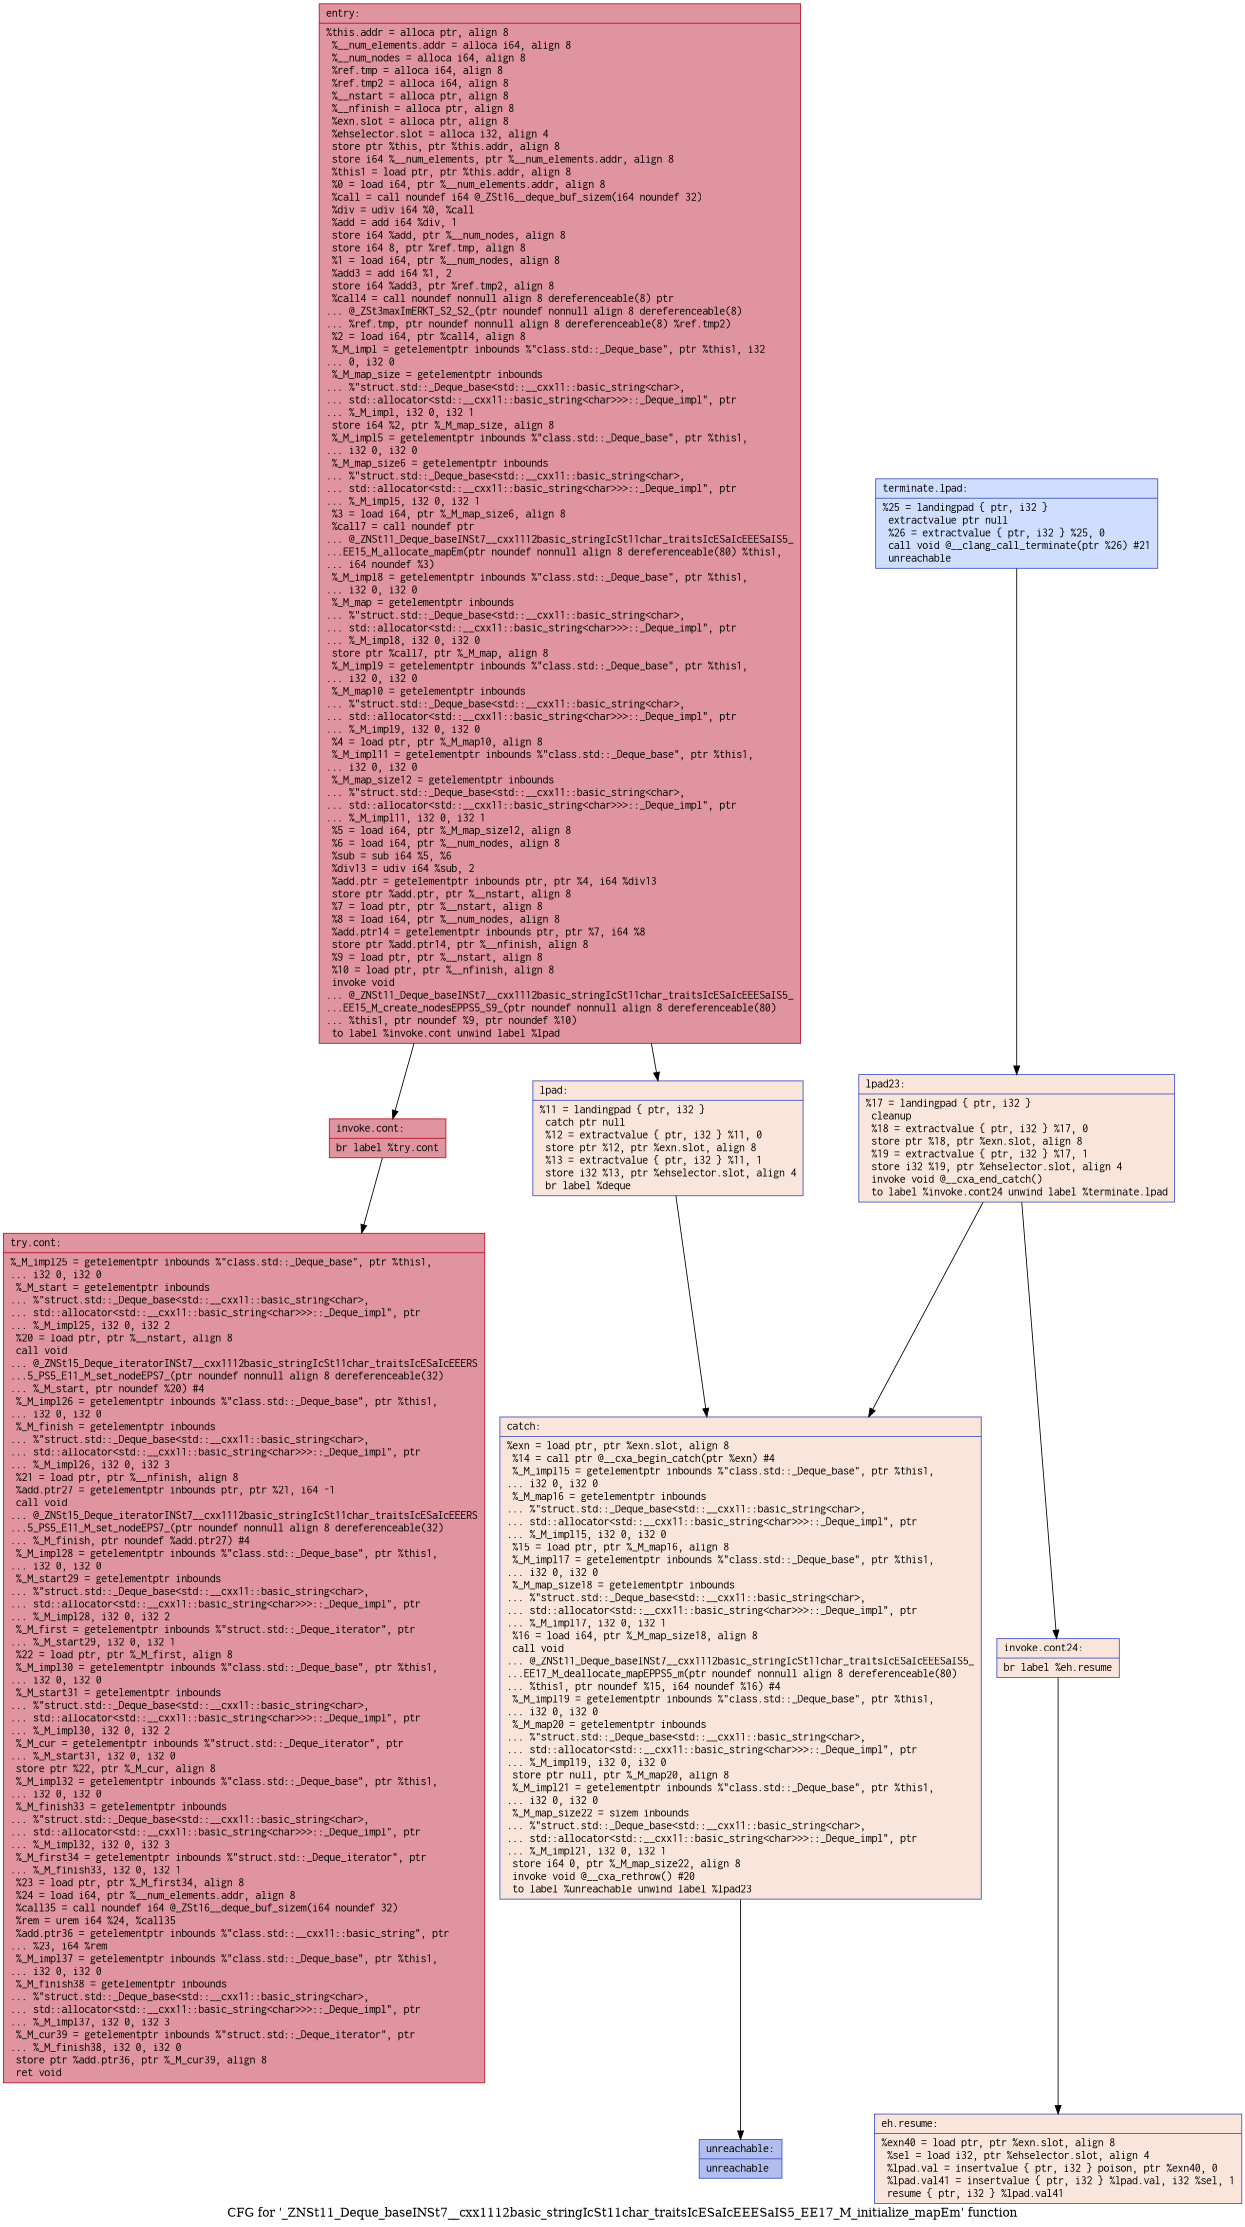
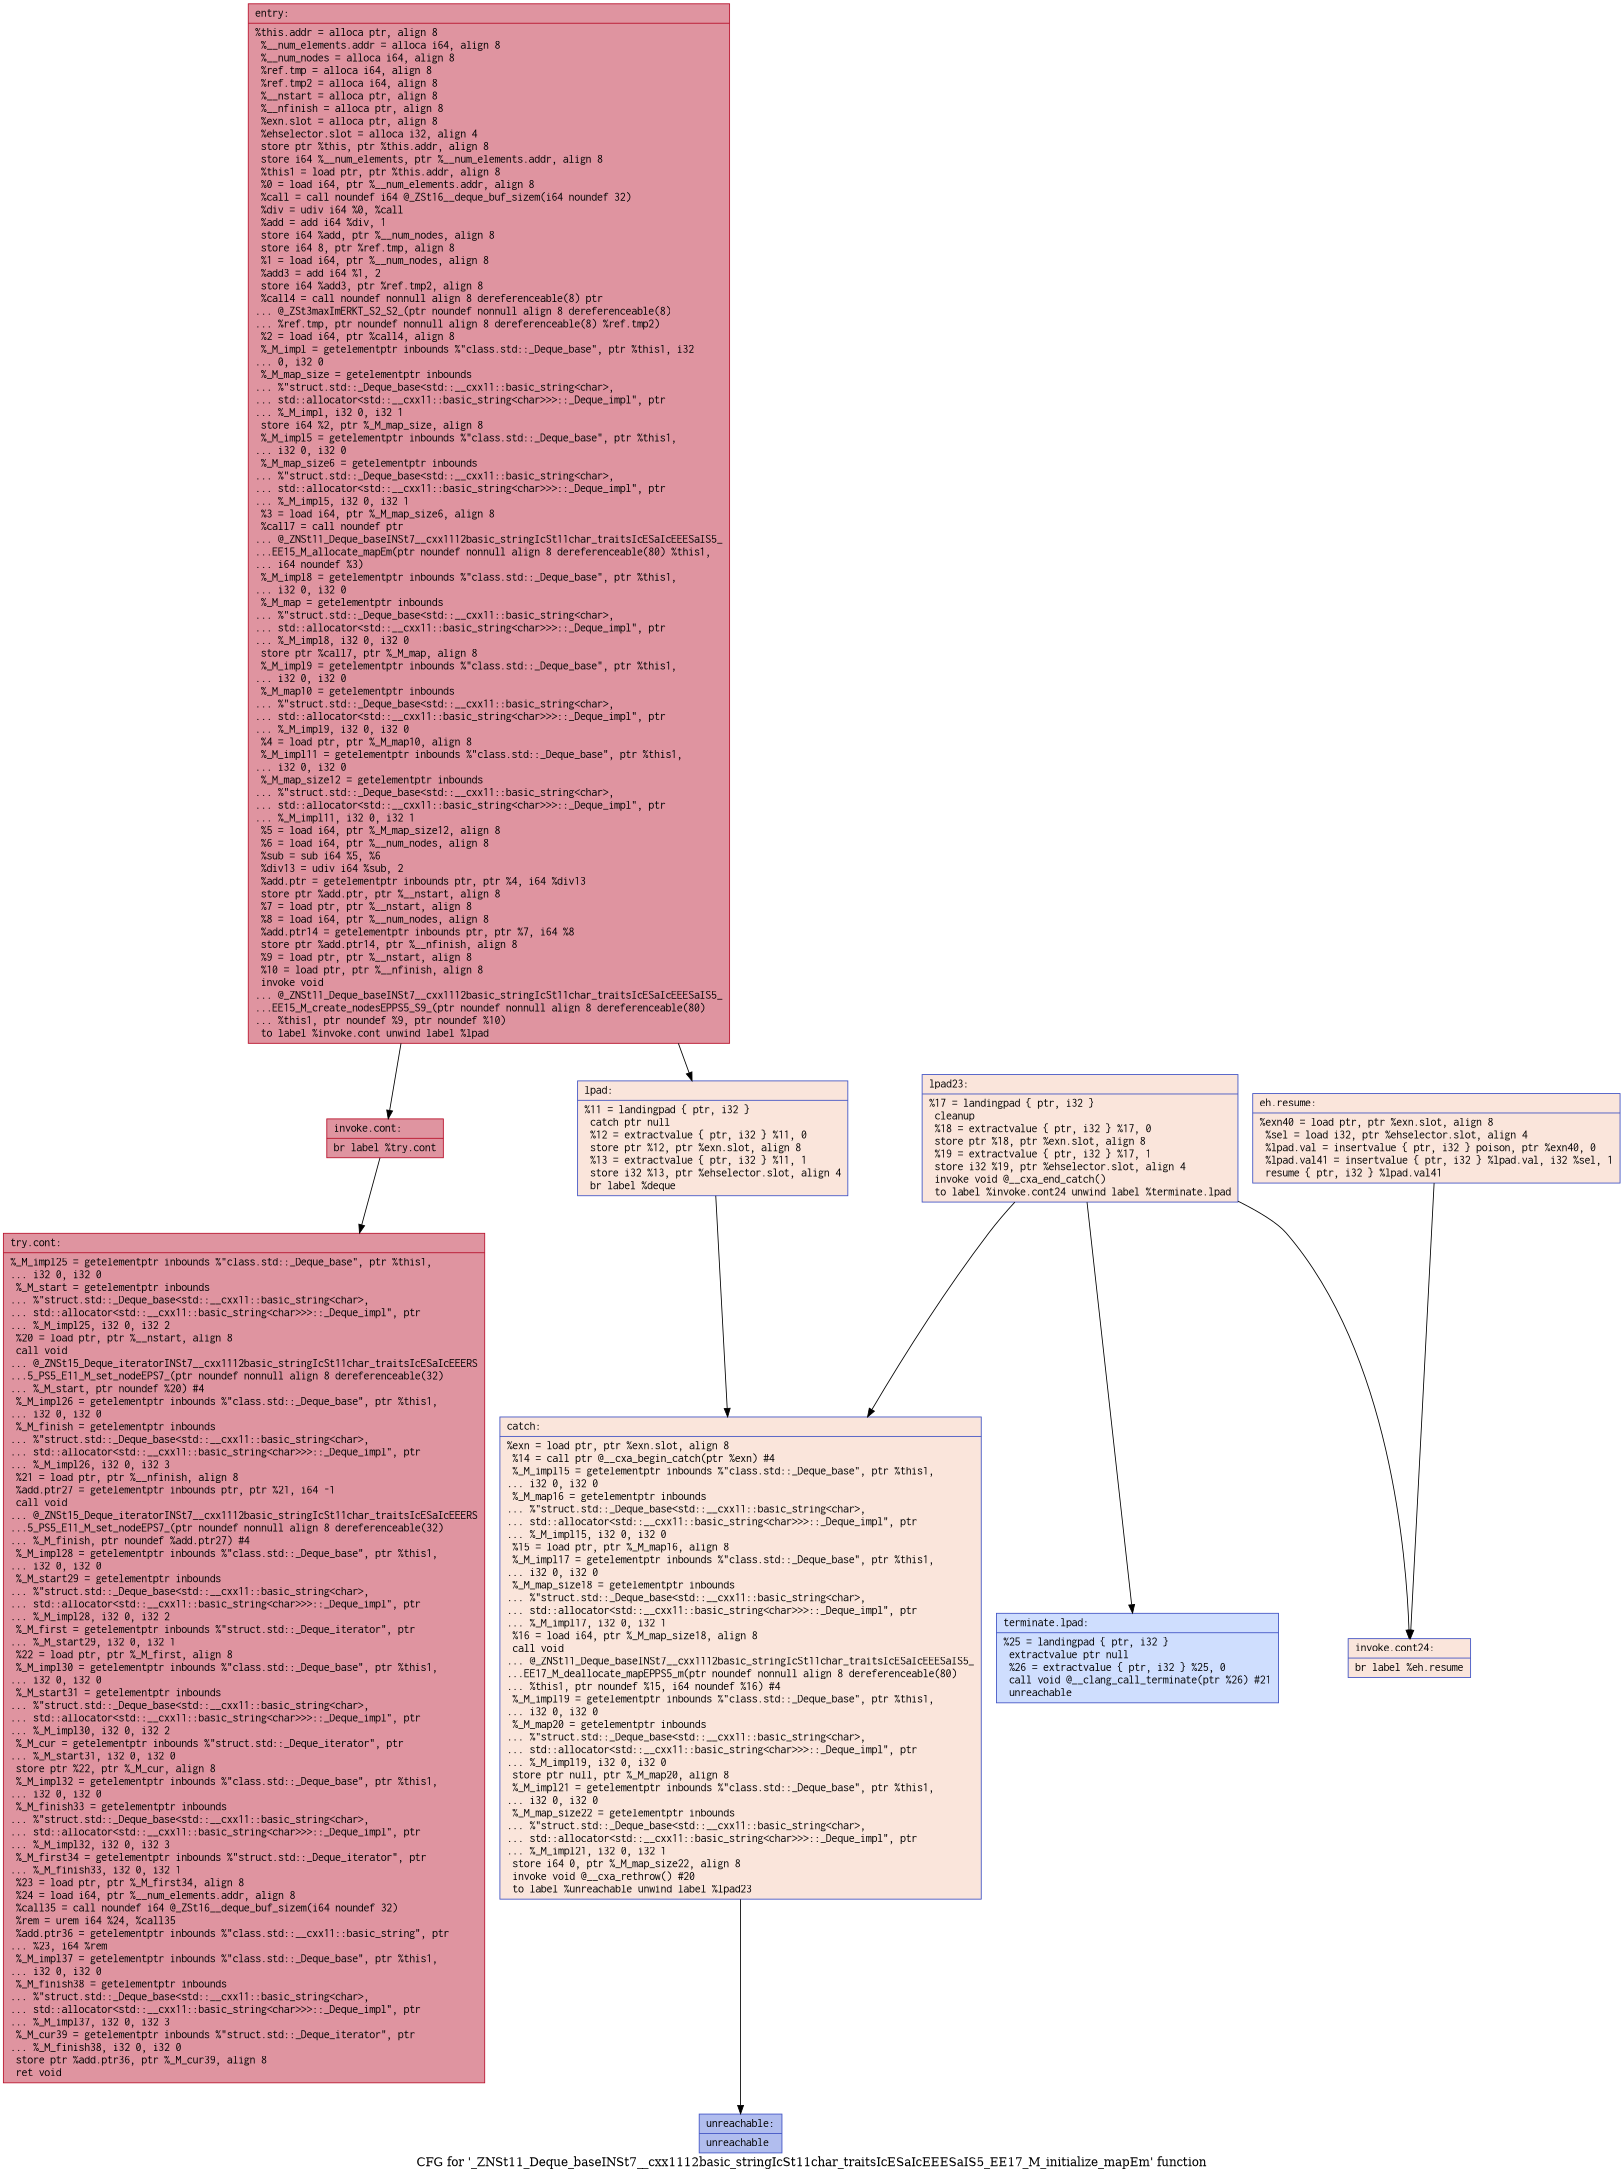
(1017, 817) -> (1109, 1403)
(598, 1813) -> (621, 1813)
(1058, 1891) -> (1422, 1407)
